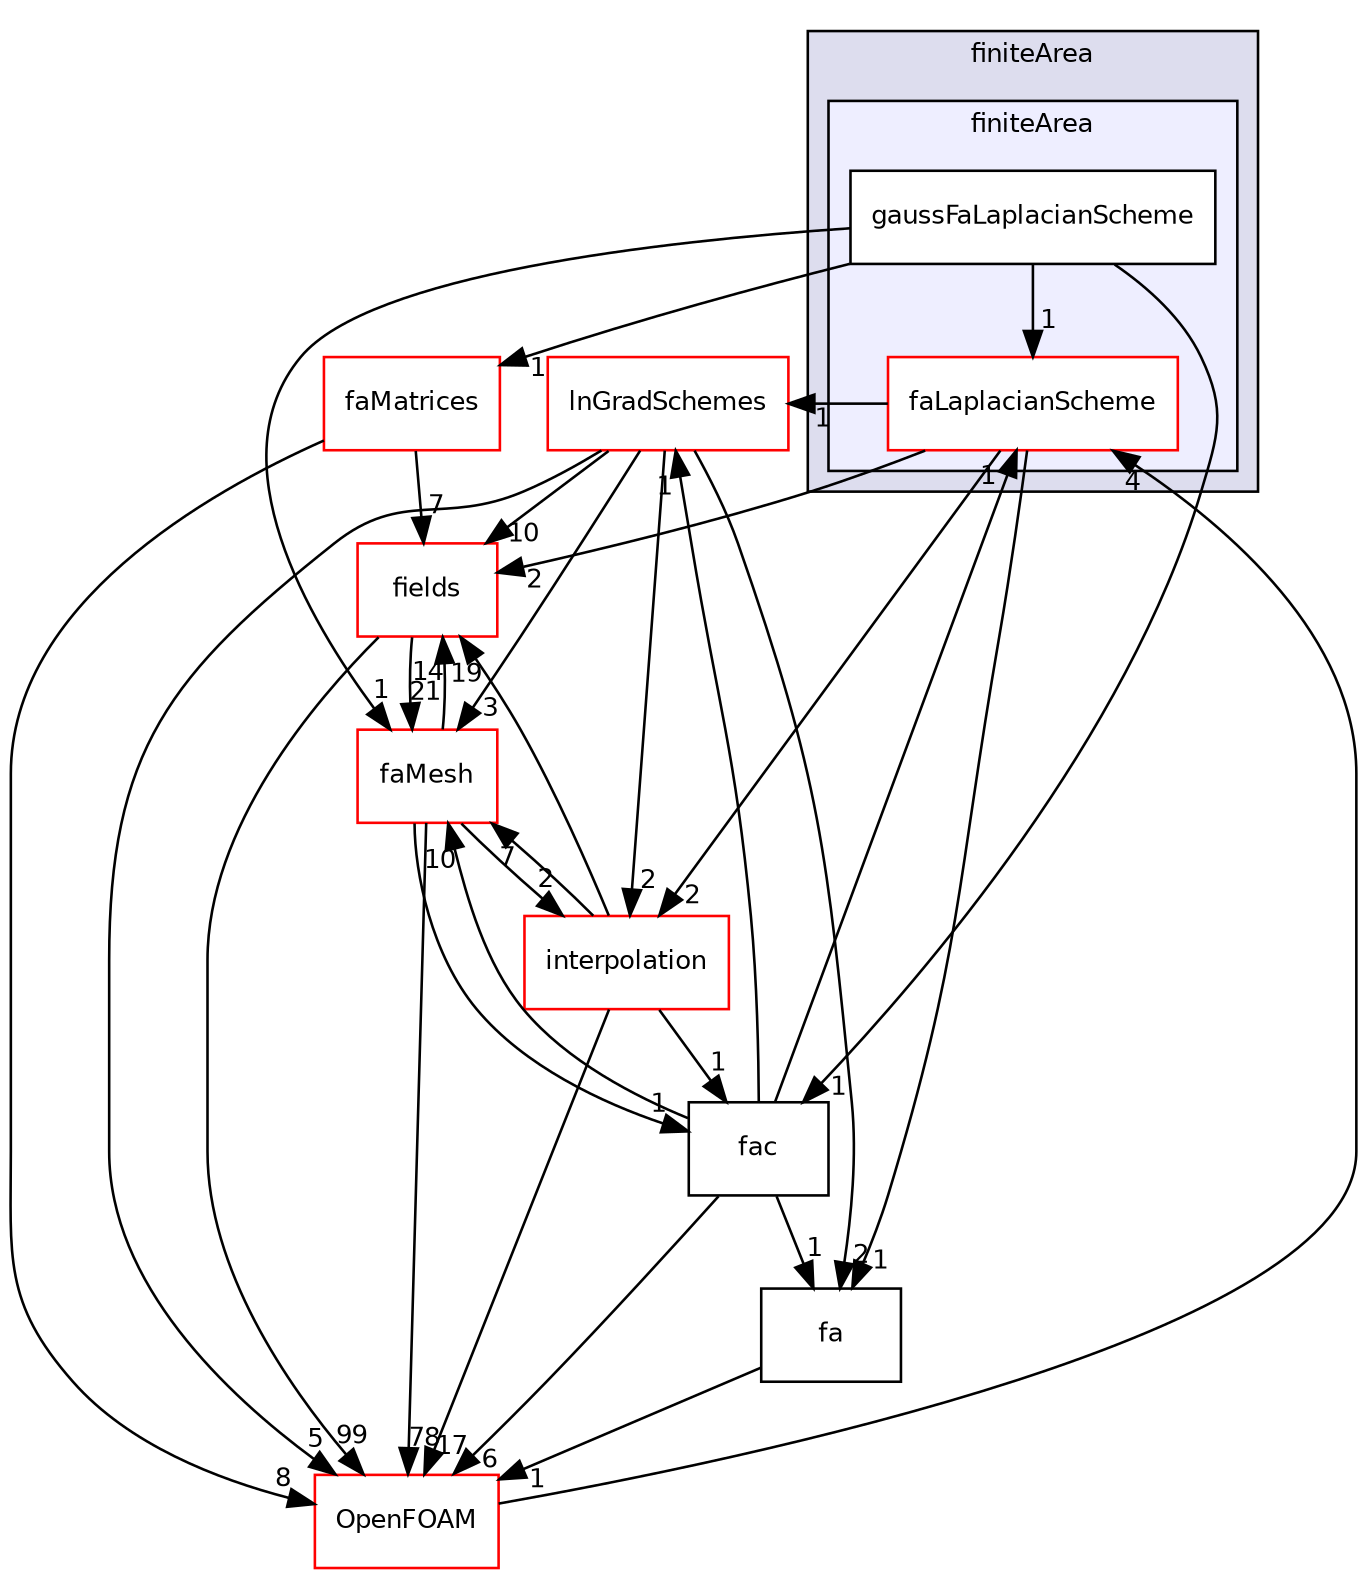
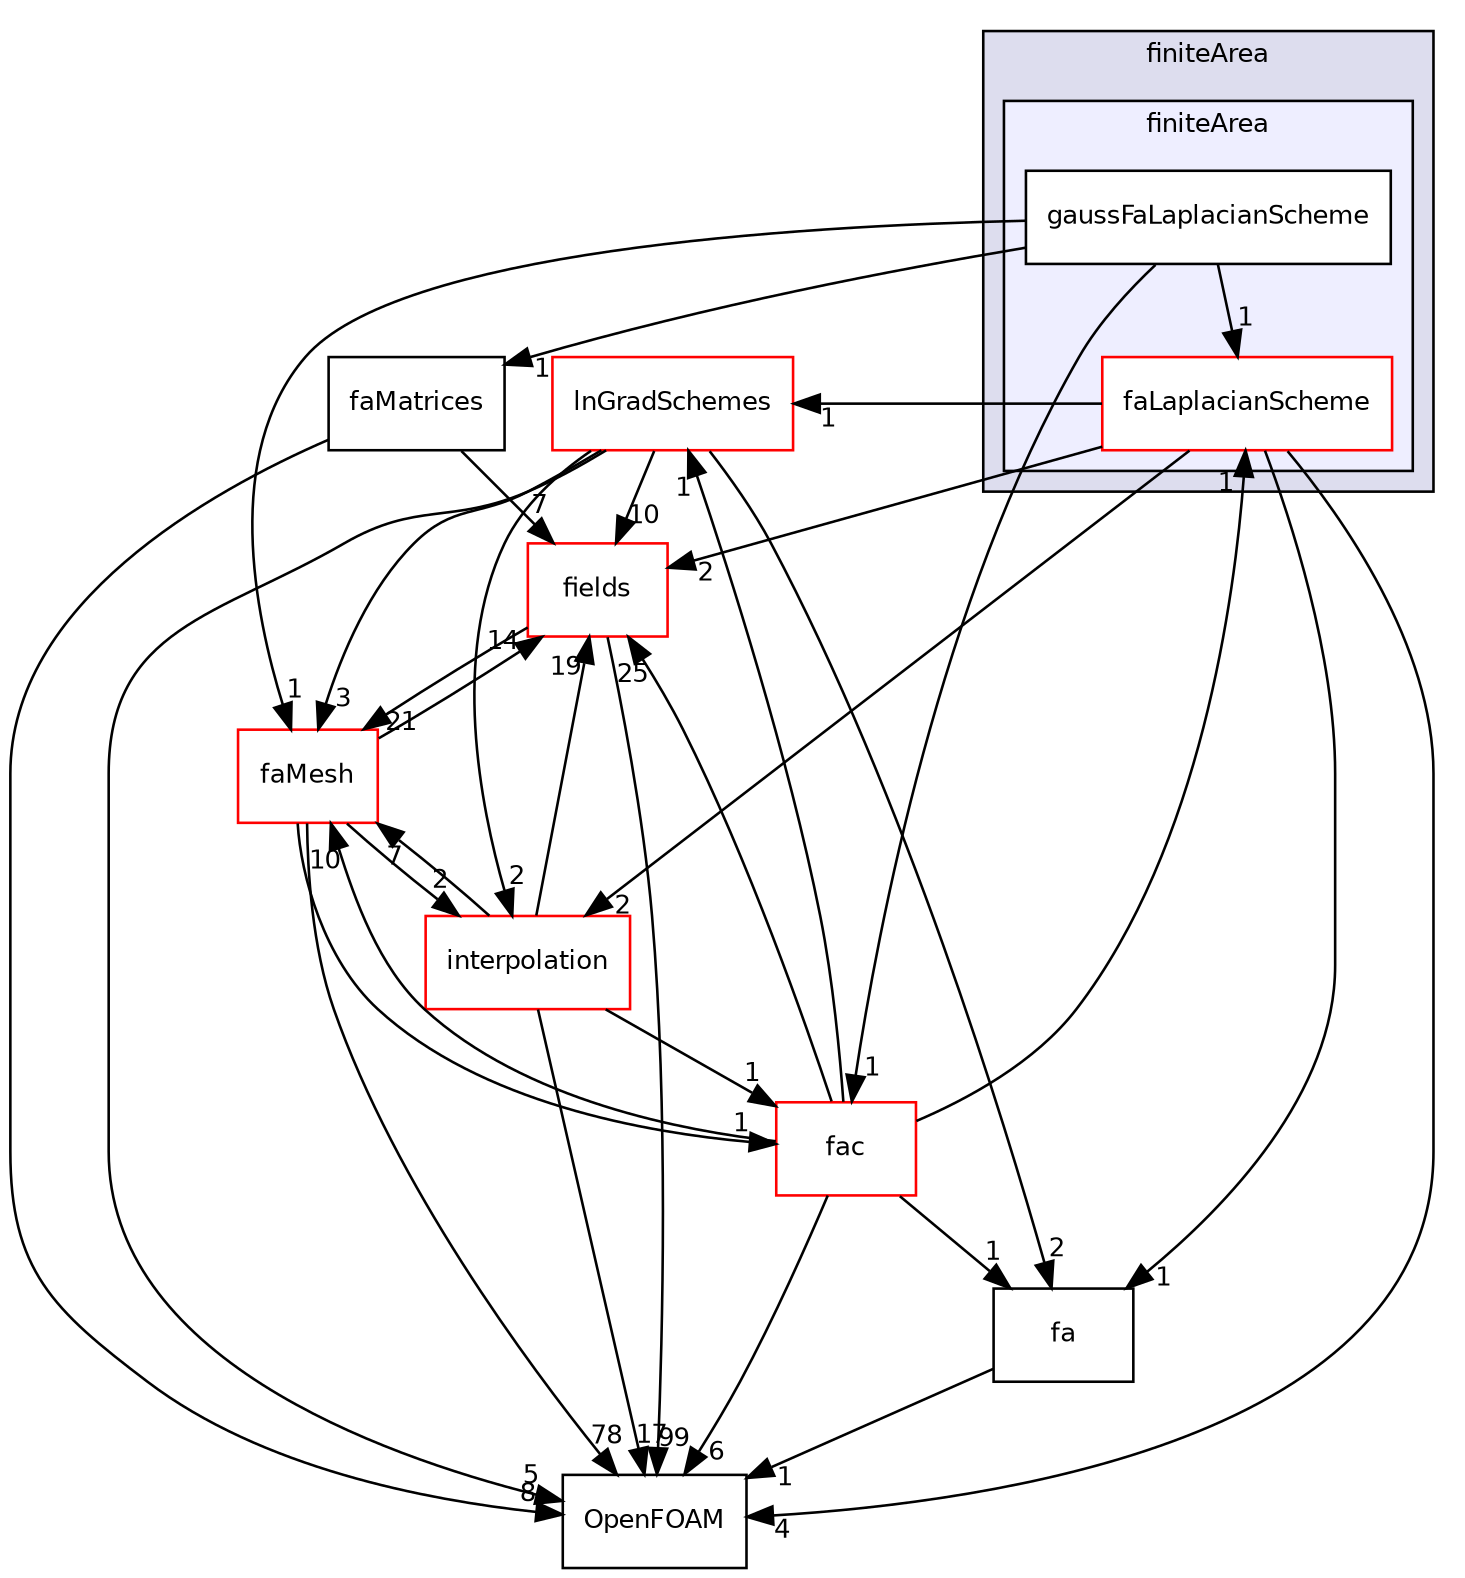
(412, 404) -> (417, 404)
none -> (748, 875)
(759, 1149) -> (846, 1149)
(1312, 1232) -> (1425, 1193)
(407, 1521) -> (655, 1521)
